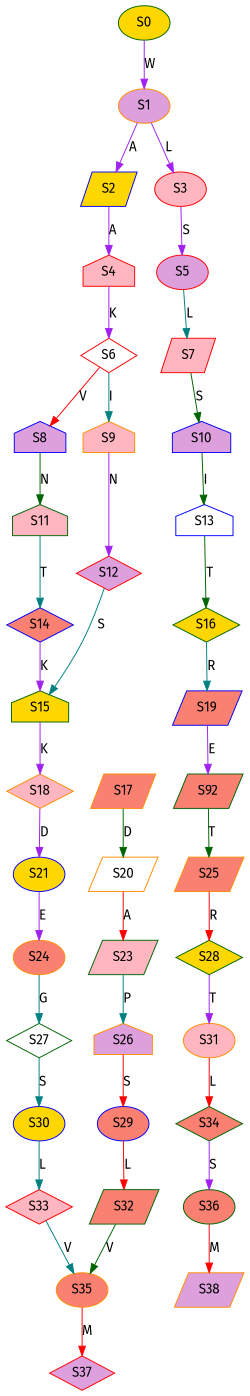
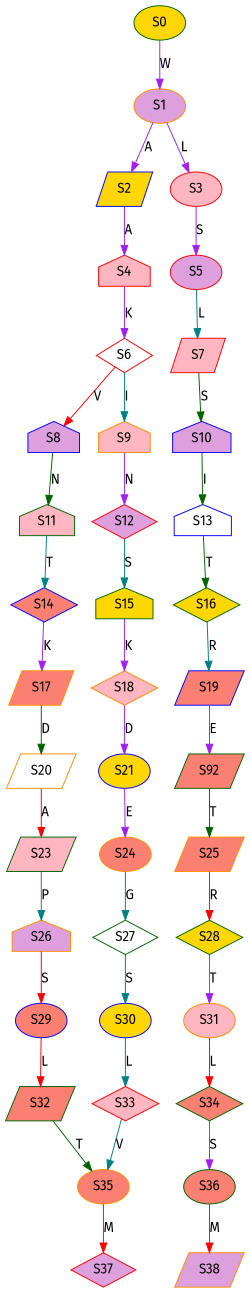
(40, 662) -> (43, 641)
(110, 1248) -> (80, 1145)
